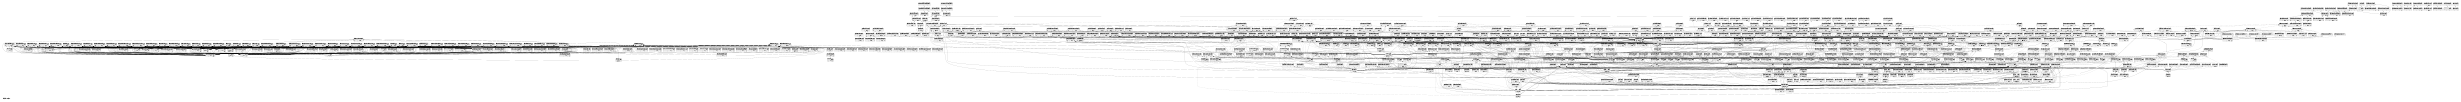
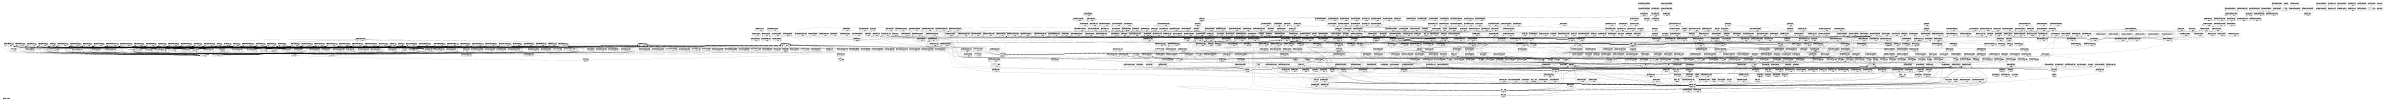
(1834, 51) -> (1815, 51)
none -> (1813, 55)
